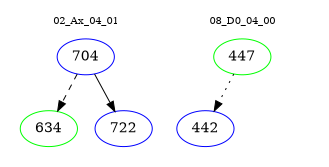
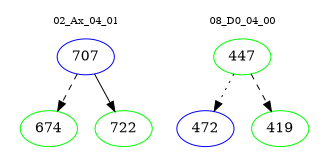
(86, 57) -> (86, 57)
(49, 129) -> (49, 129)
(124, 129) -> (124, 129)
(205, 129) -> (205, 129)
none -> (280, 129)
